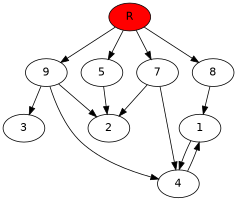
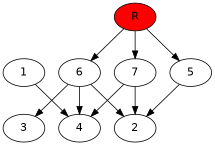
(46, 73) -> (80, 73)
(213, 73) -> none
(193, 160) -> none
